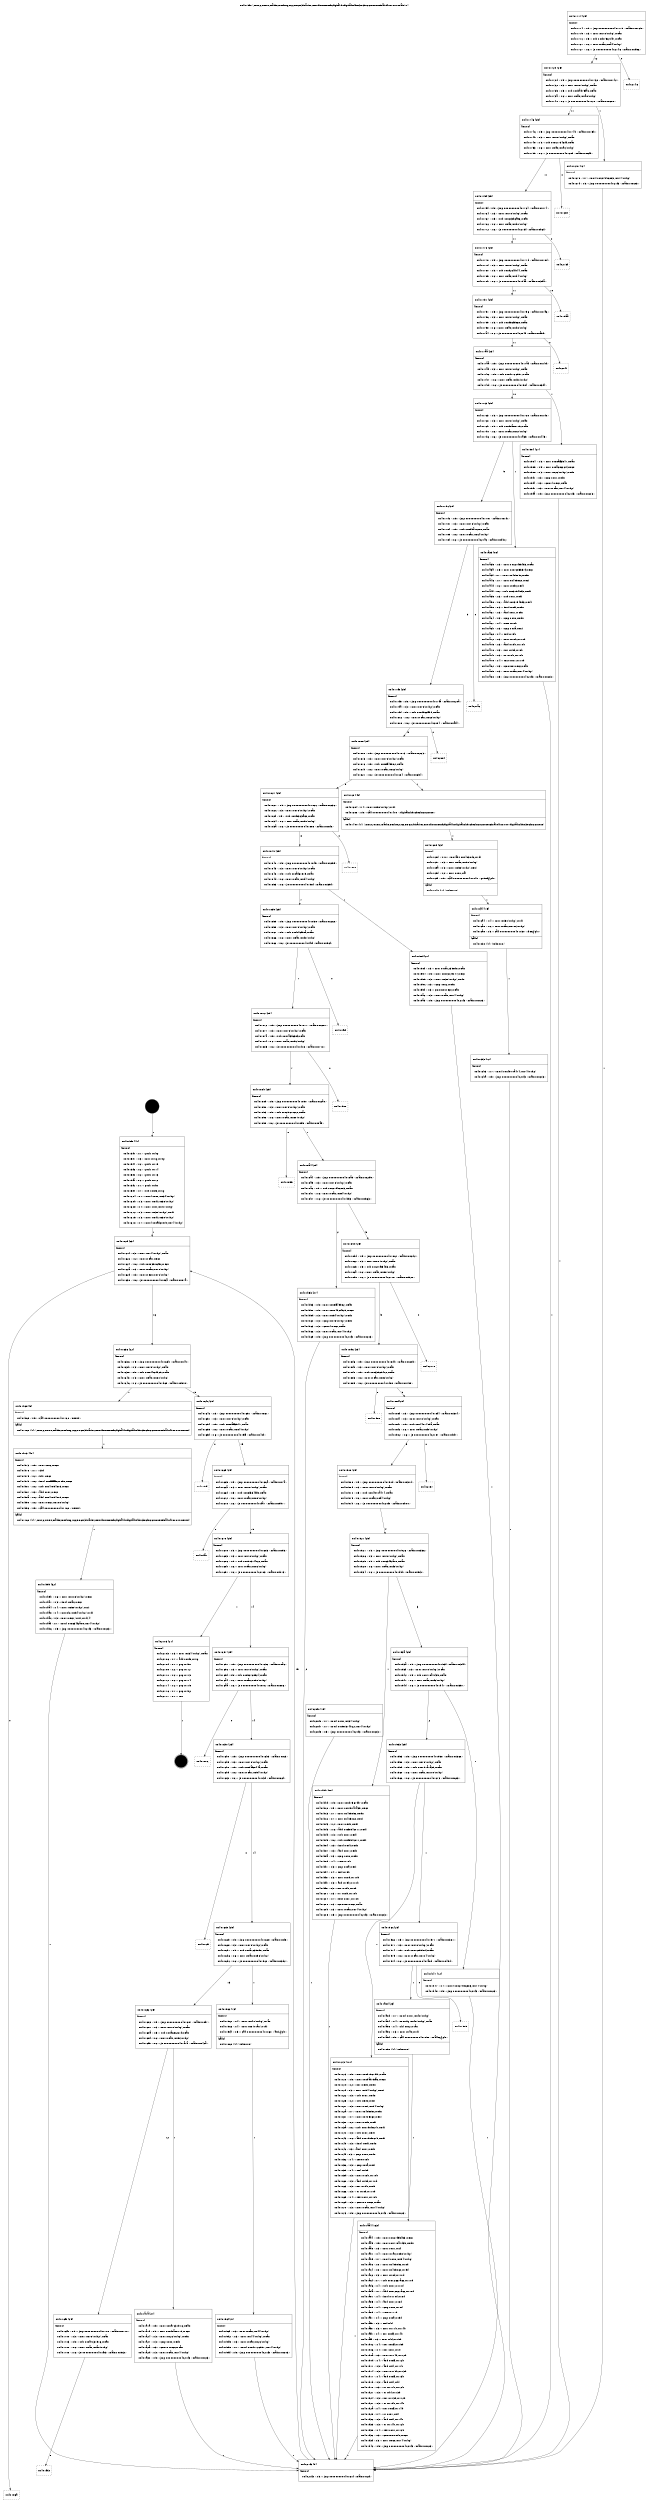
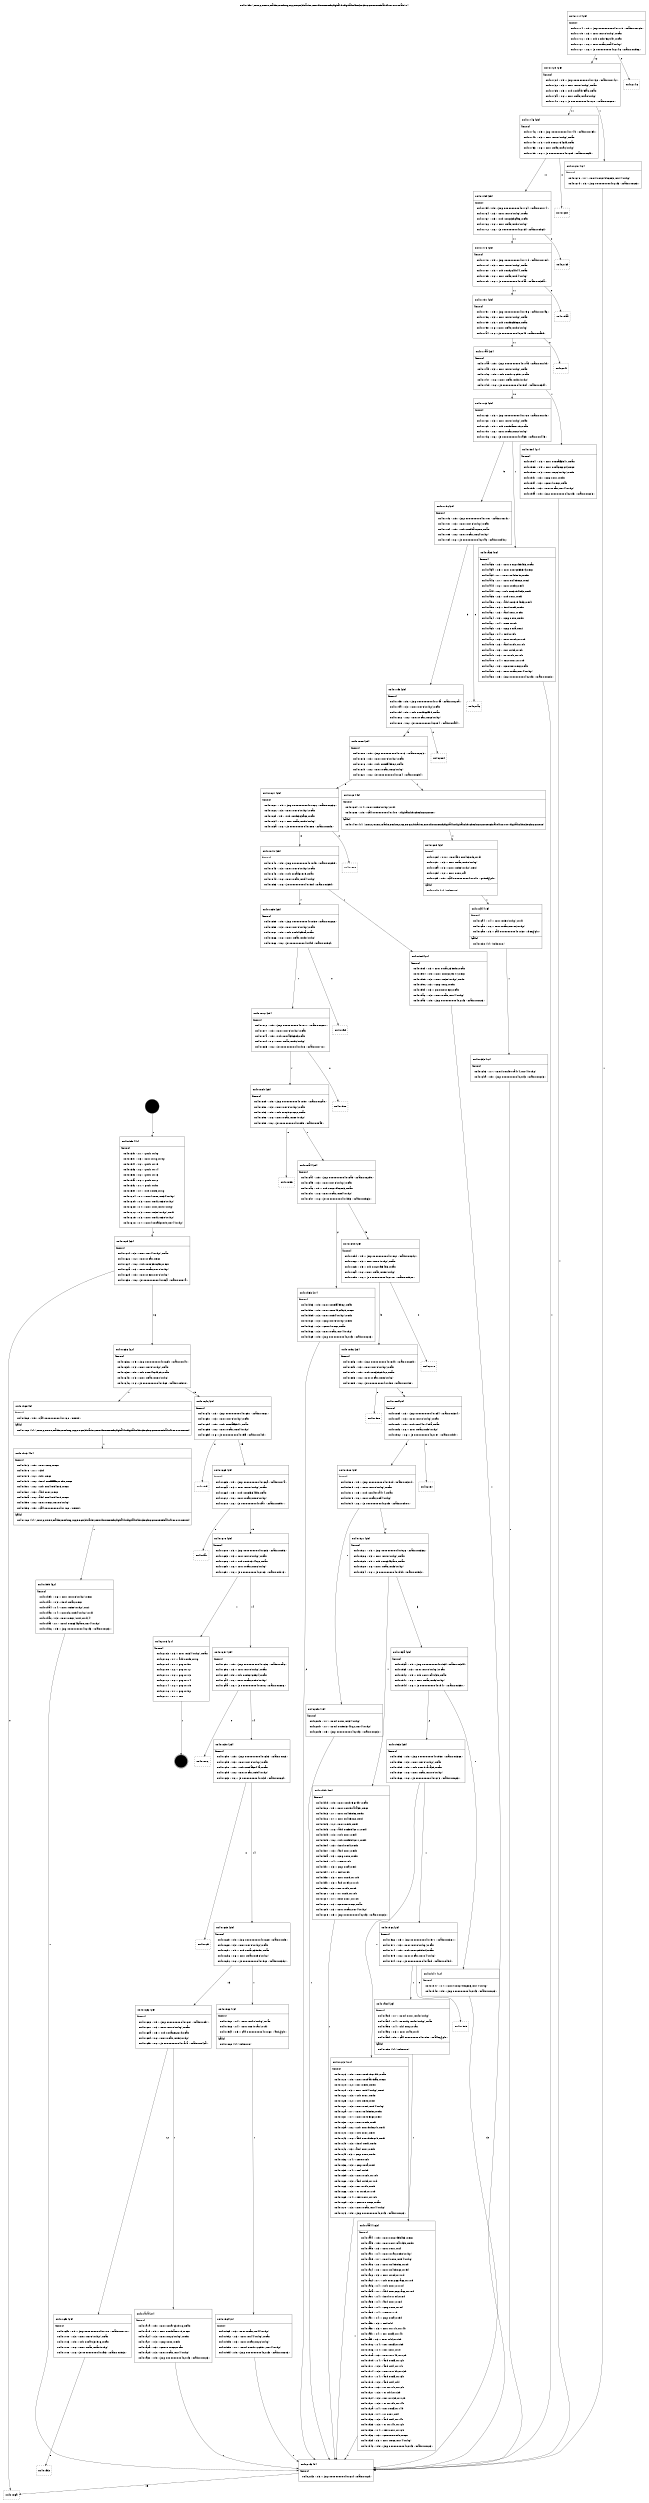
(551, 291) -> (551, 291)
none -> (335, 1604)
(294, 1840) -> (160, 2484)
(487, 2138) -> (487, 2138)
